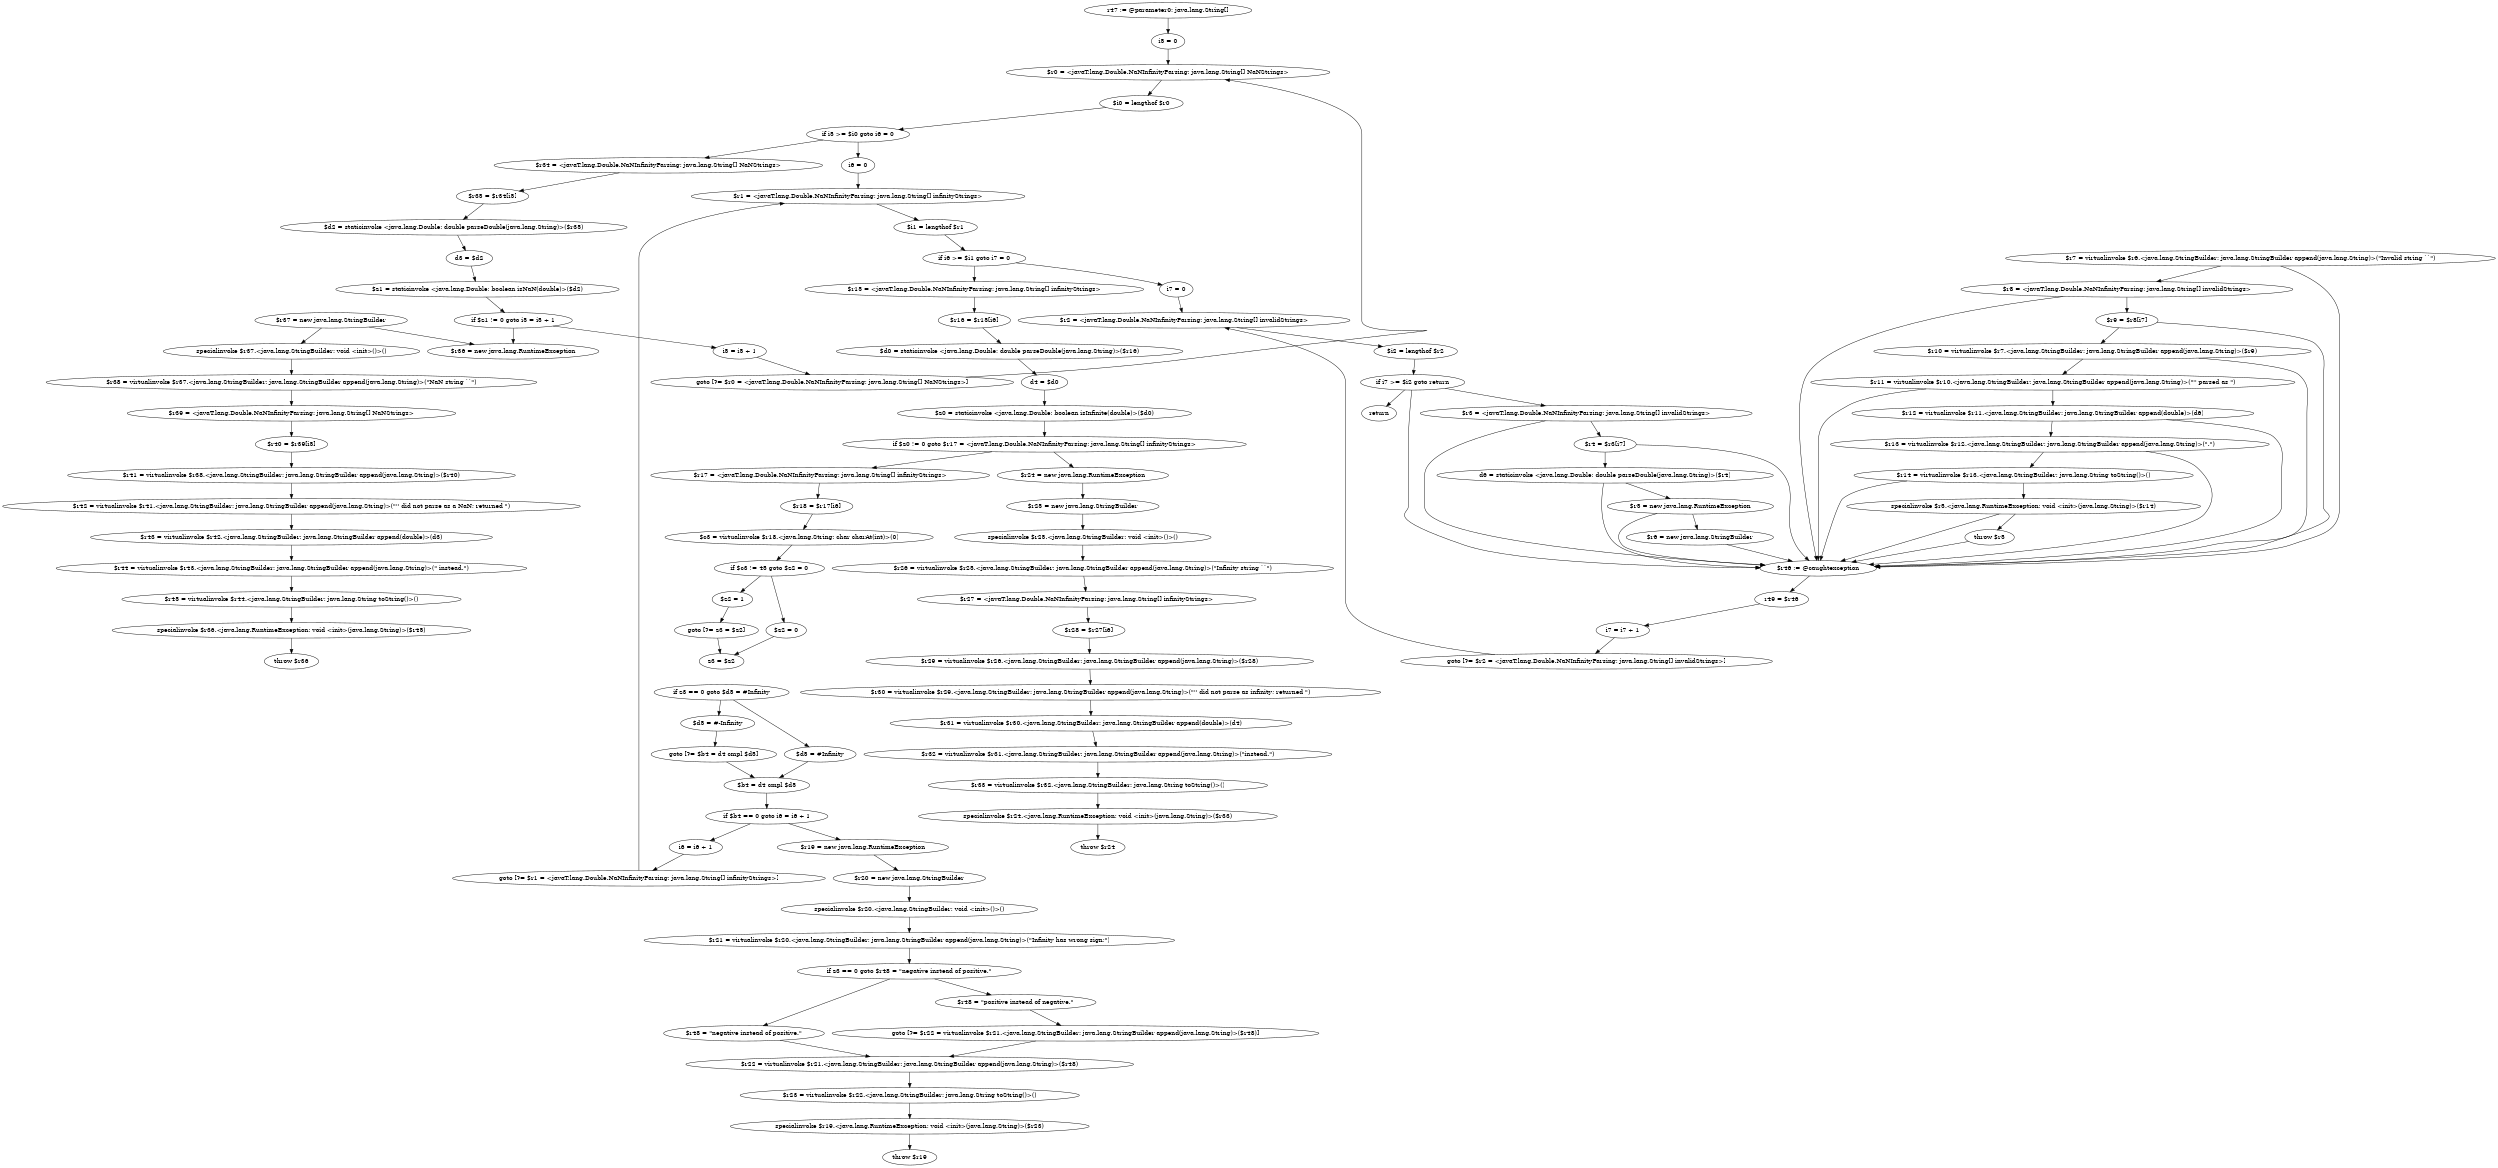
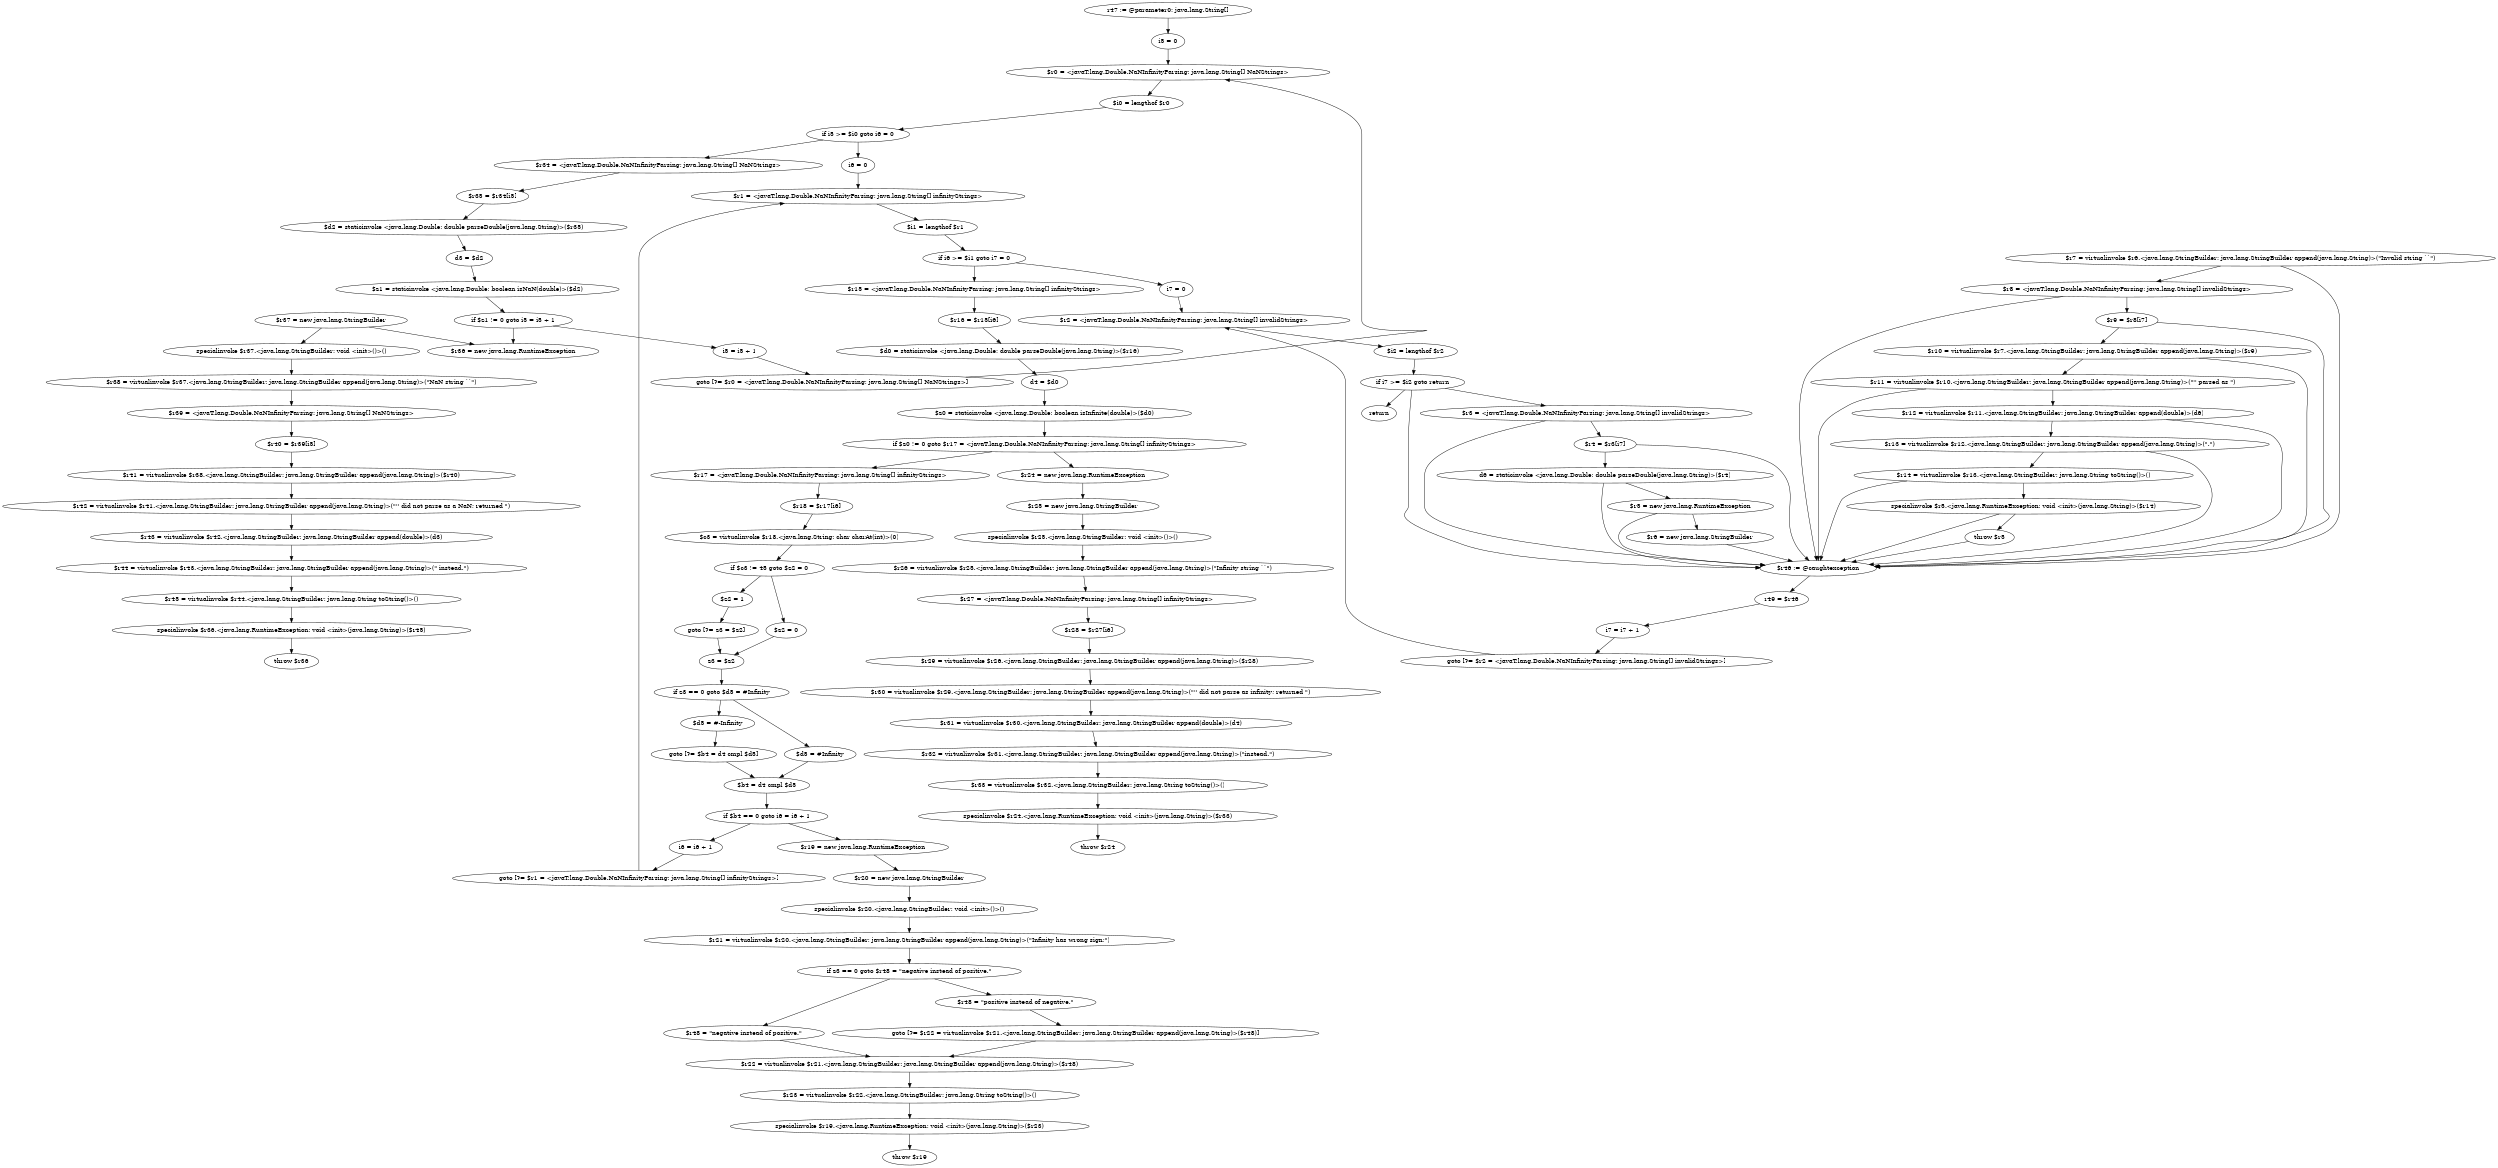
none -> (722, 675)
